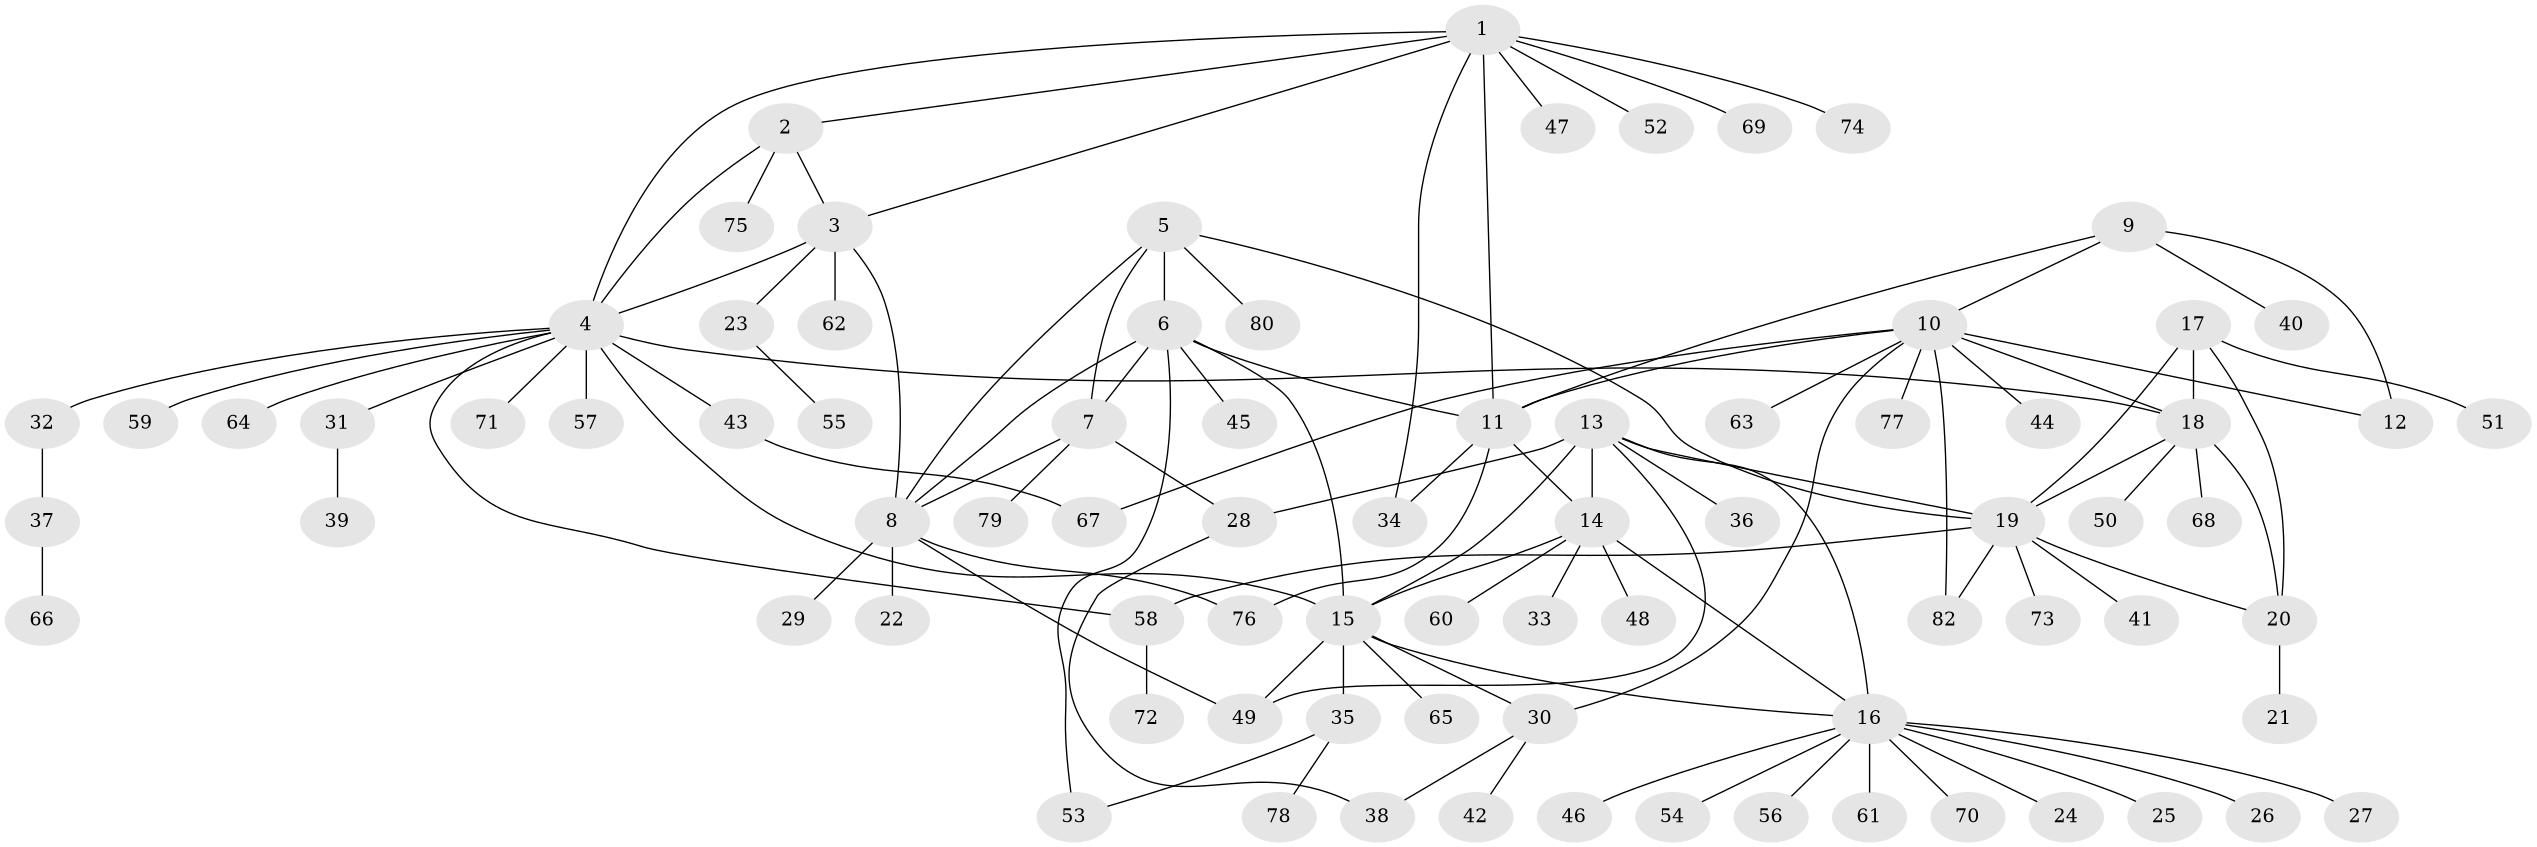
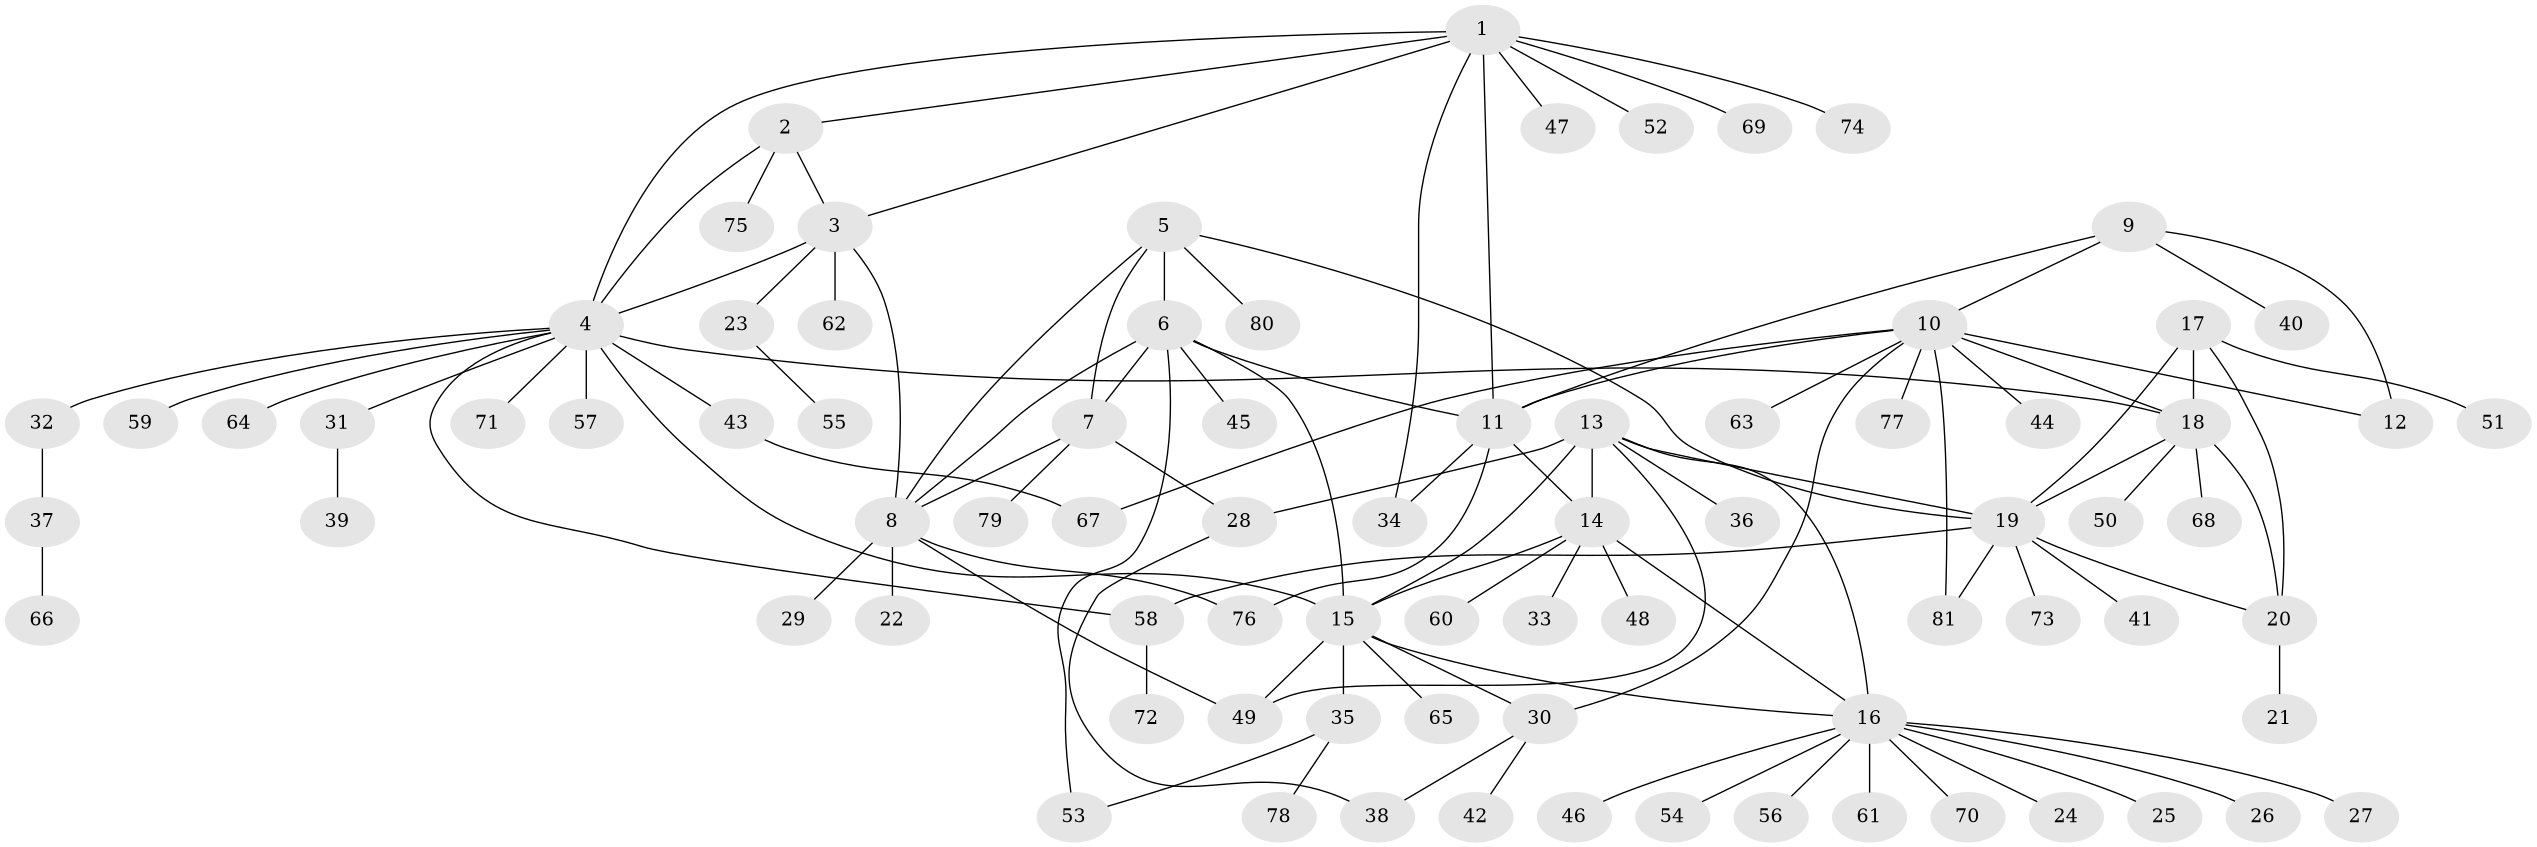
(1945, 620) -> (1945, 620)
